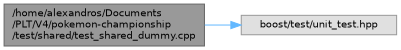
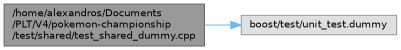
(319, 25) -> (319, 25)
